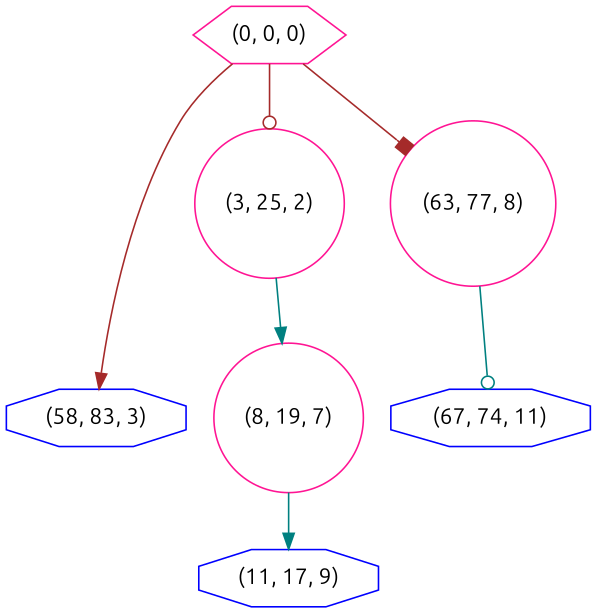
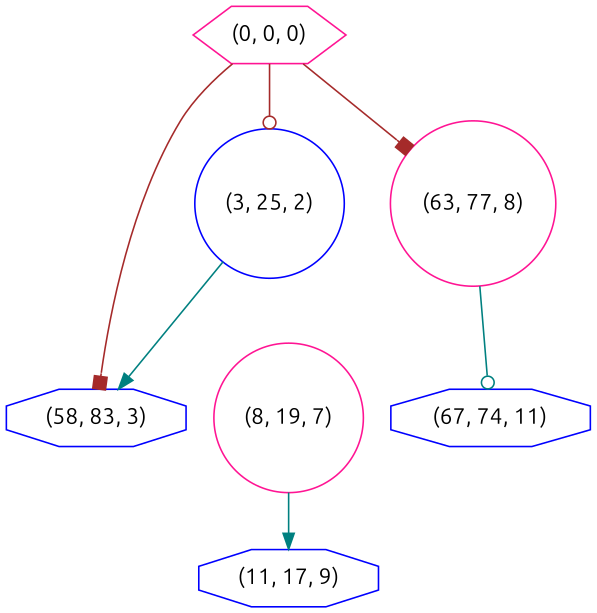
(270, 204) -> (270, 204)
(141, 206) -> (141, 206)
(278, 303) -> (176, 319)
